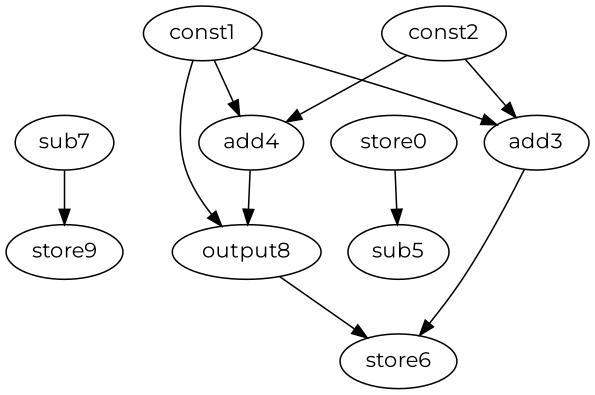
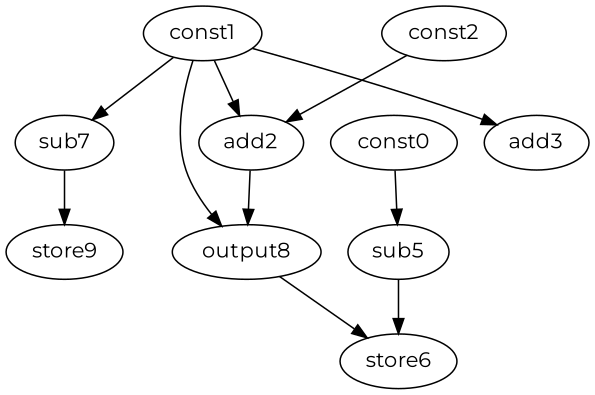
(486, 83) -> none
none -> (139, 84)
(251, 143) -> (251, 143)
(394, 143) -> (394, 143)
(481, 249) -> (398, 299)
